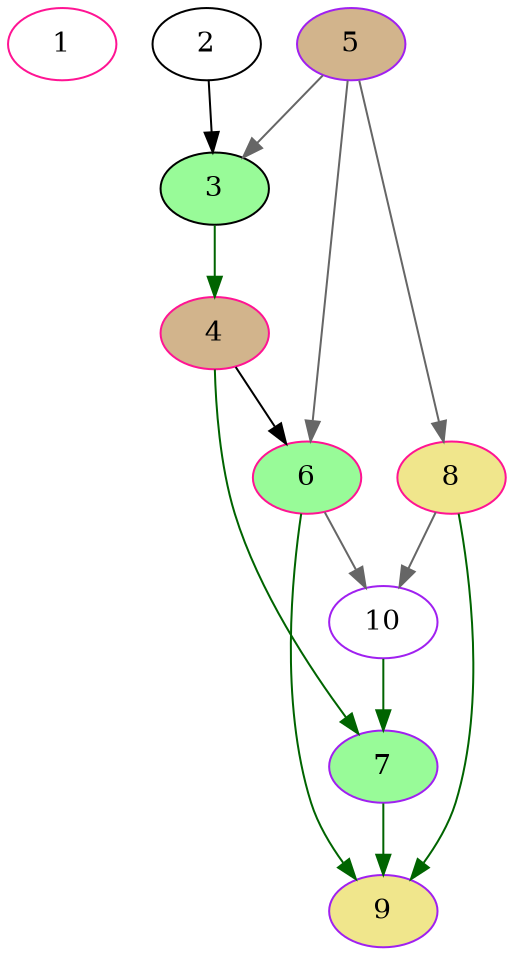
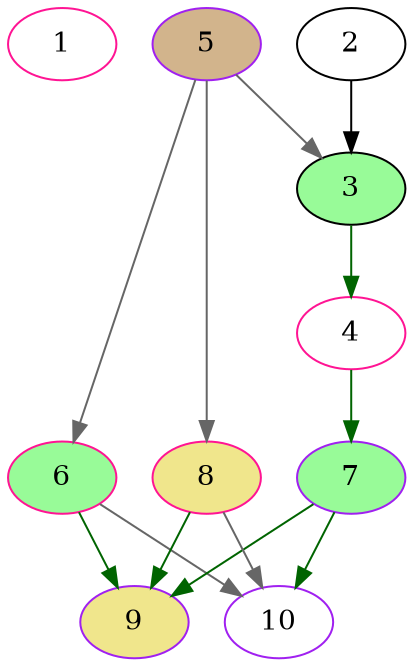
(215, 333) -> (351, 333)
(255, 397) -> none
(383, 685) -> (320, 541)
